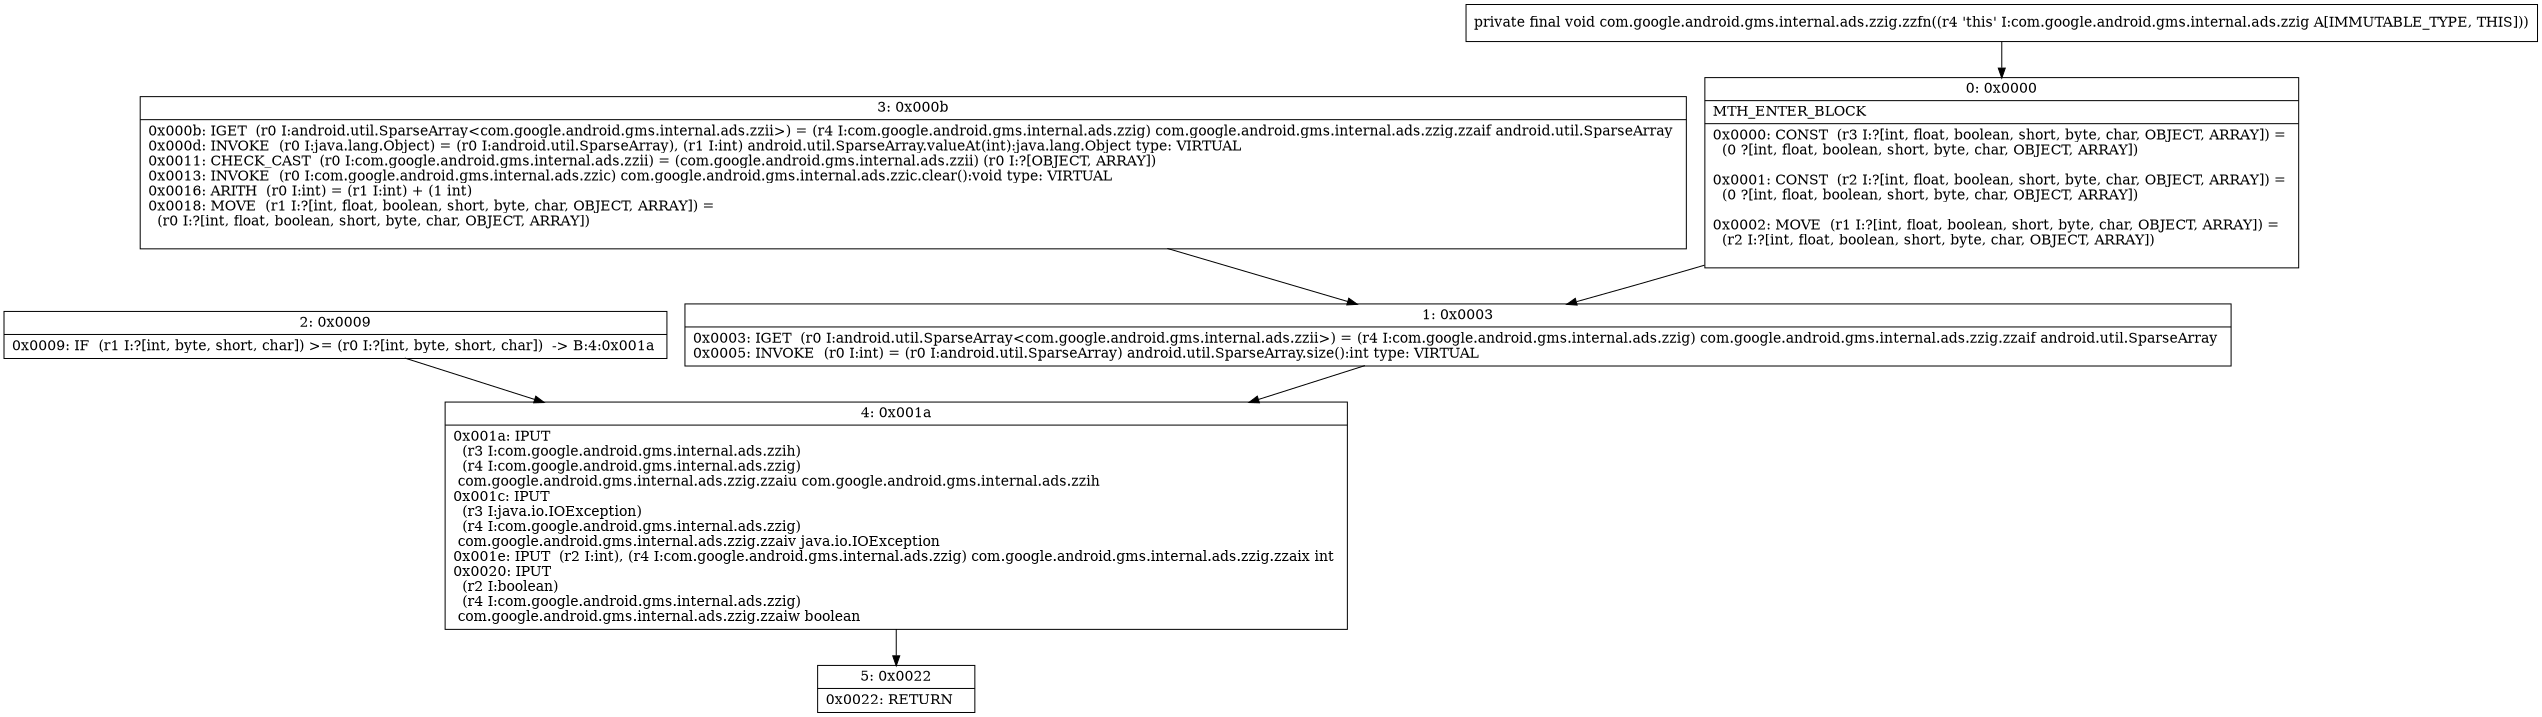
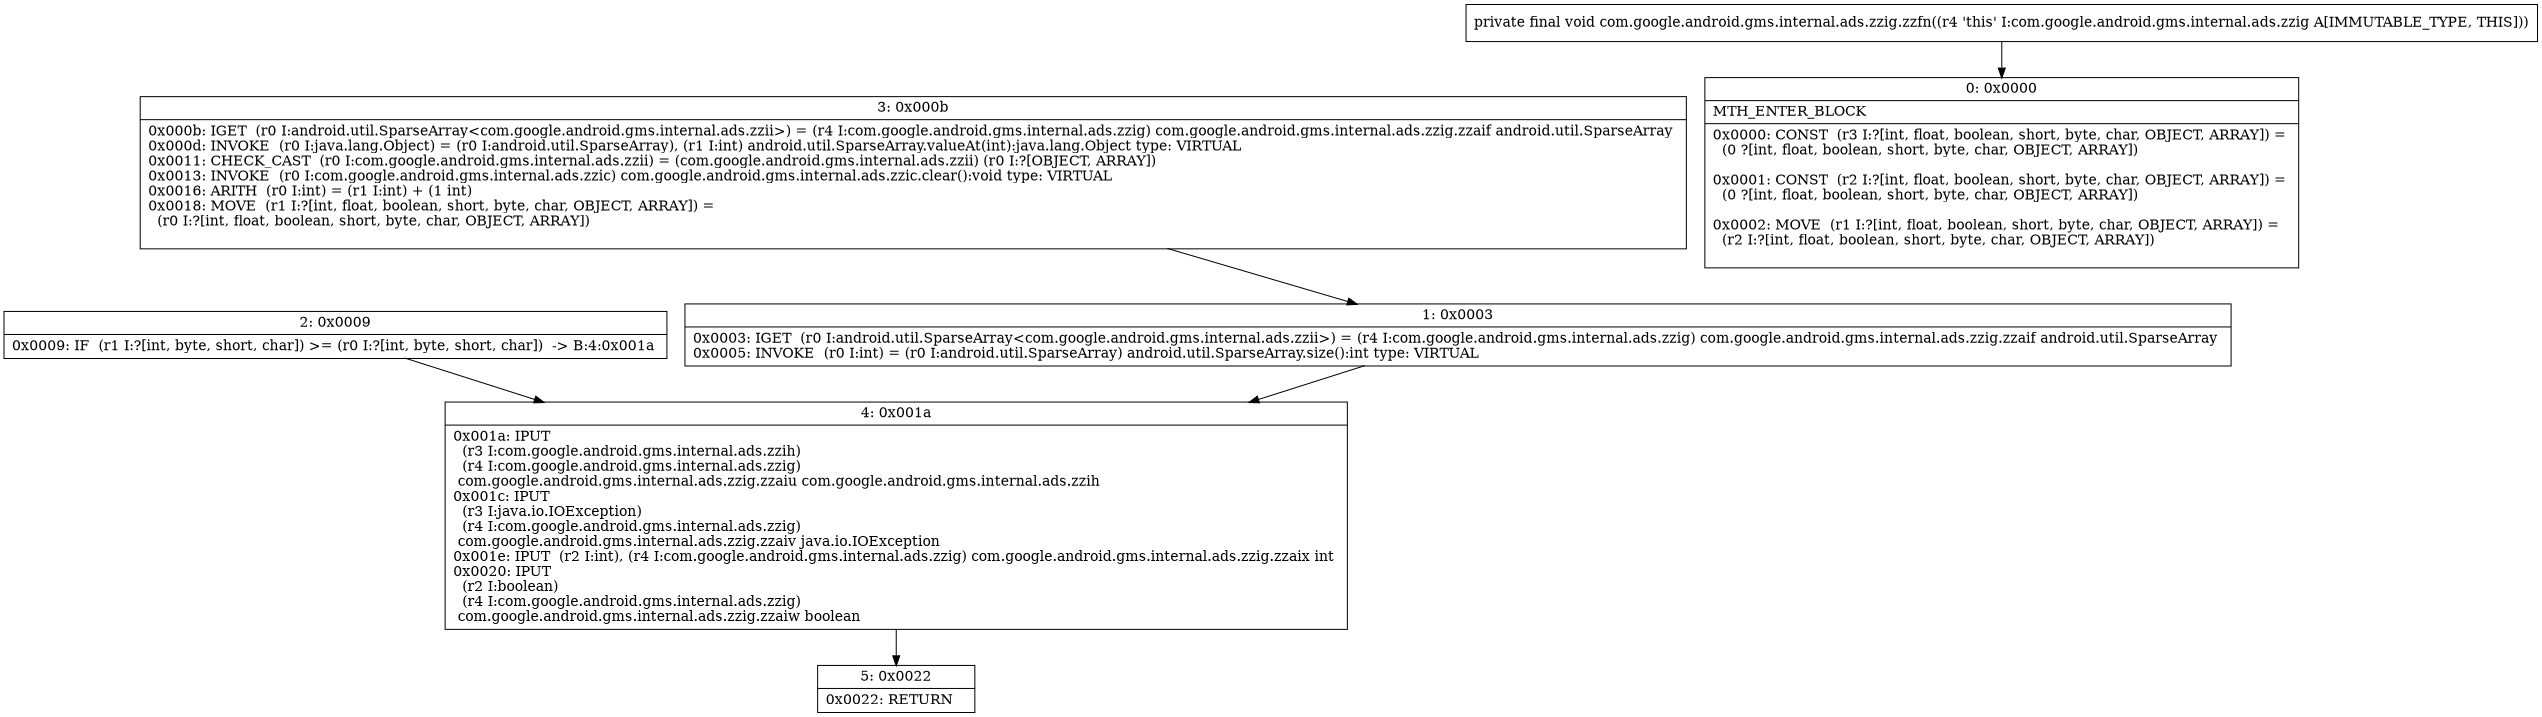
(1641, 284) -> none
